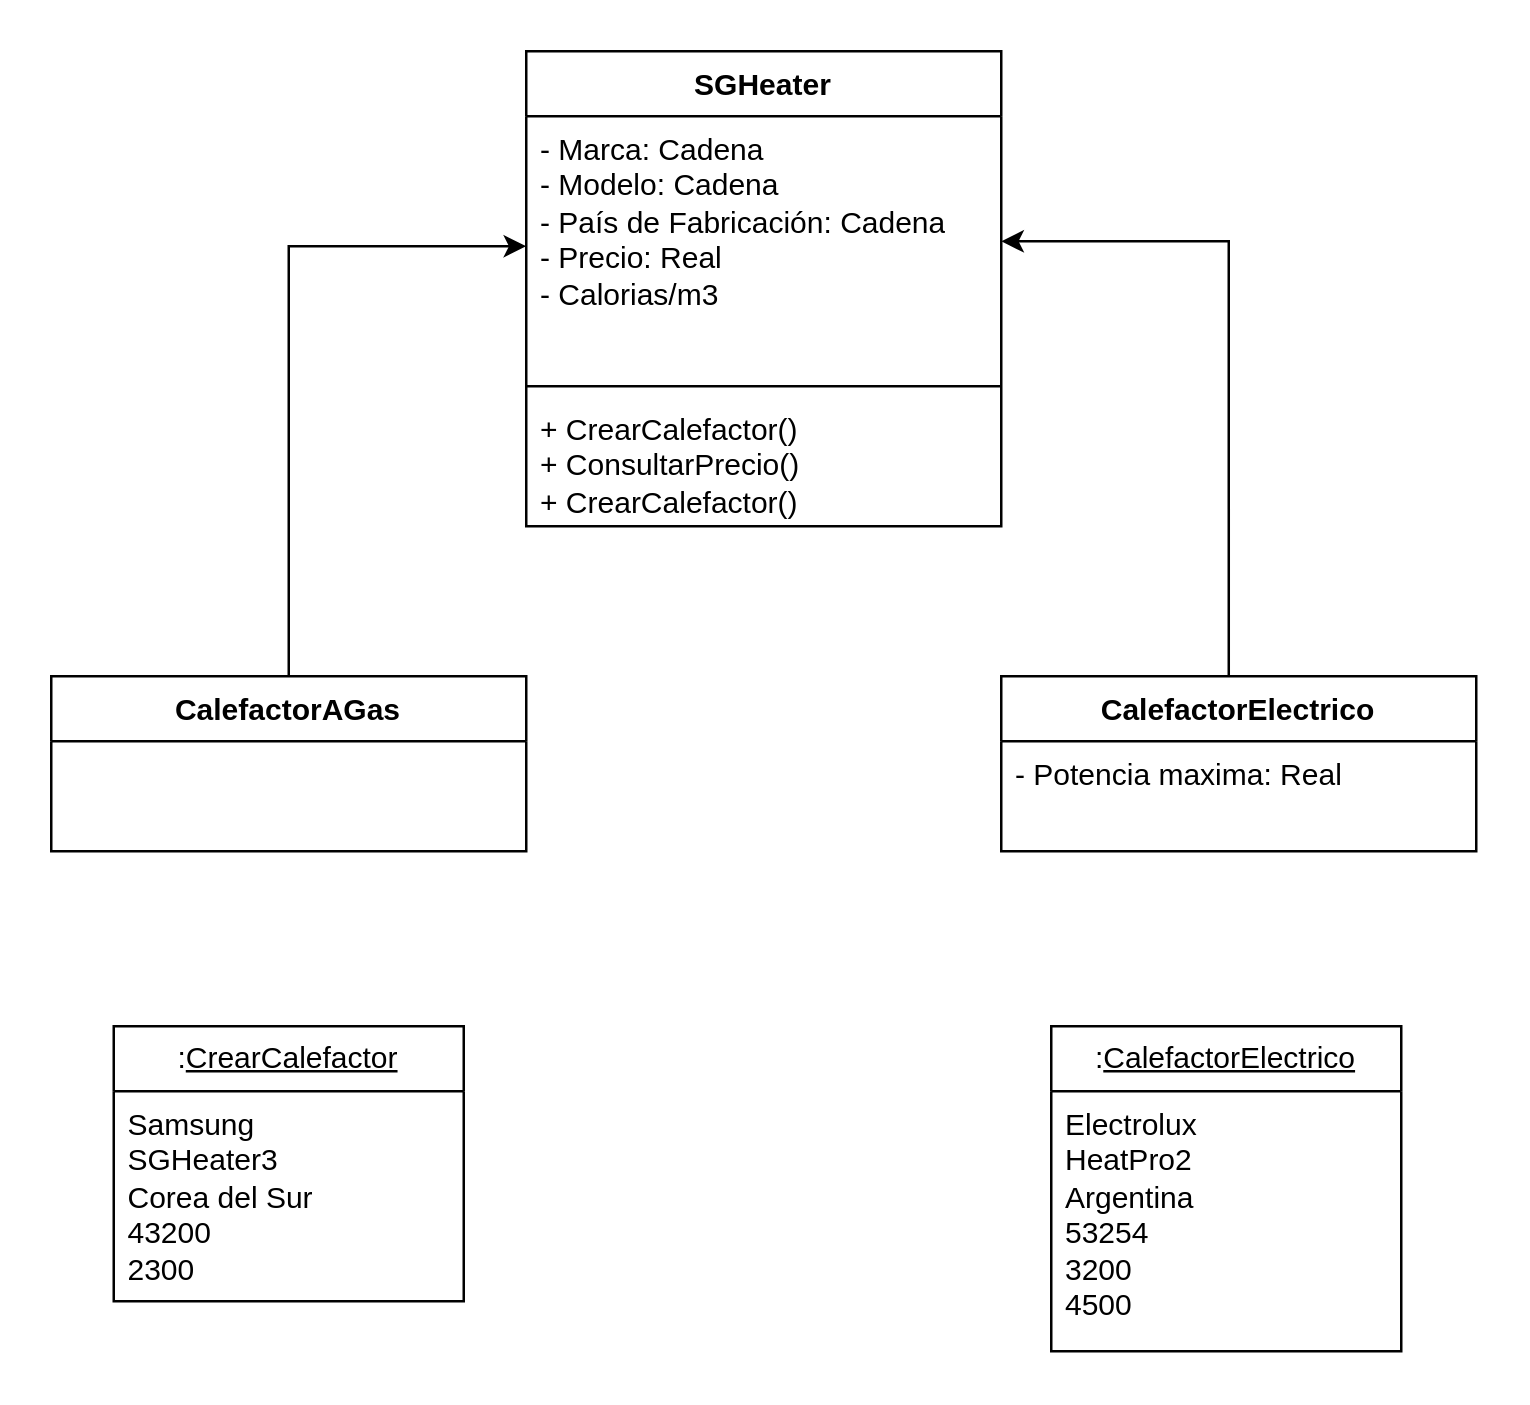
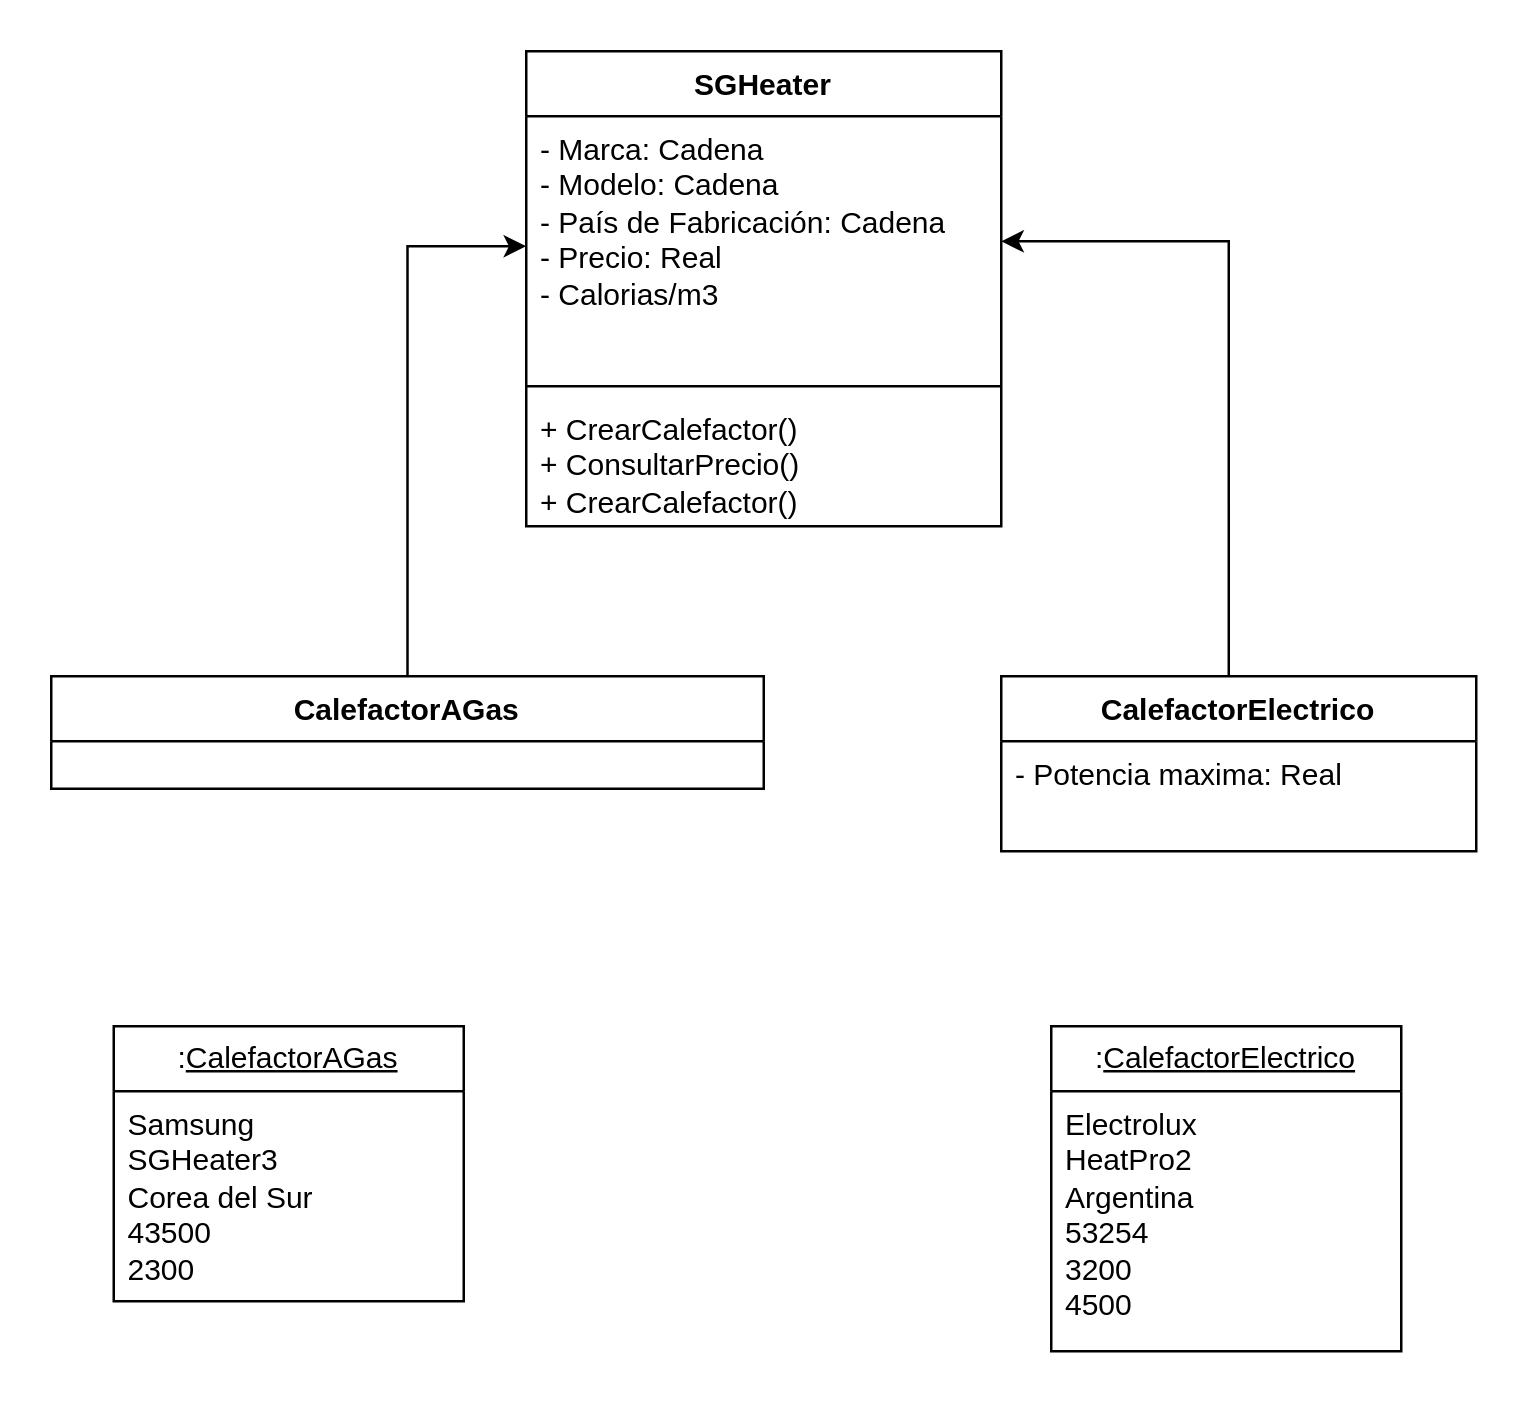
(289, 764) -> (408, 733)
(289, 1059) -> (289, 1059)
(226, 1199) -> (226, 1199)
